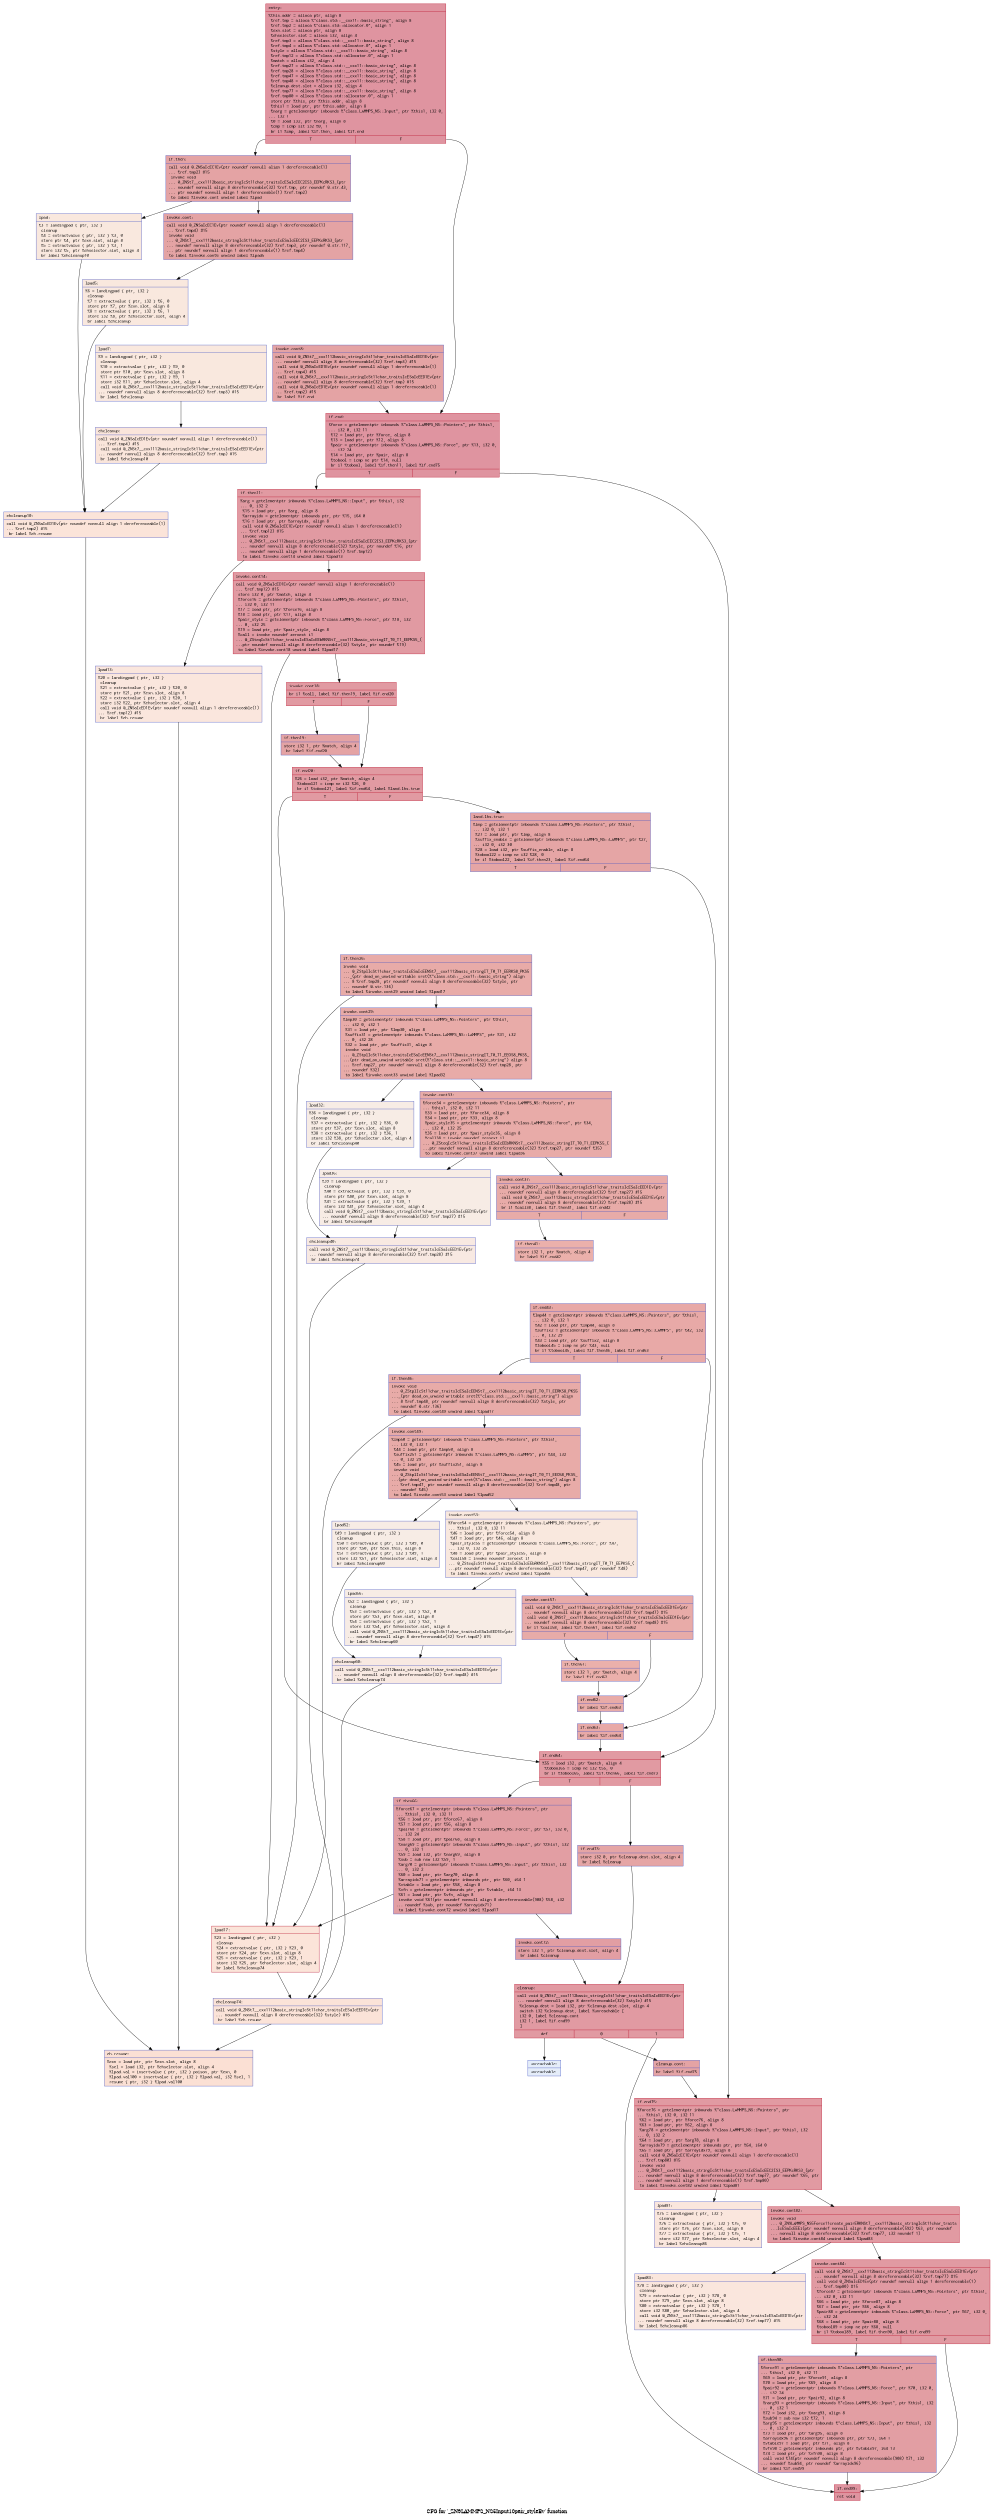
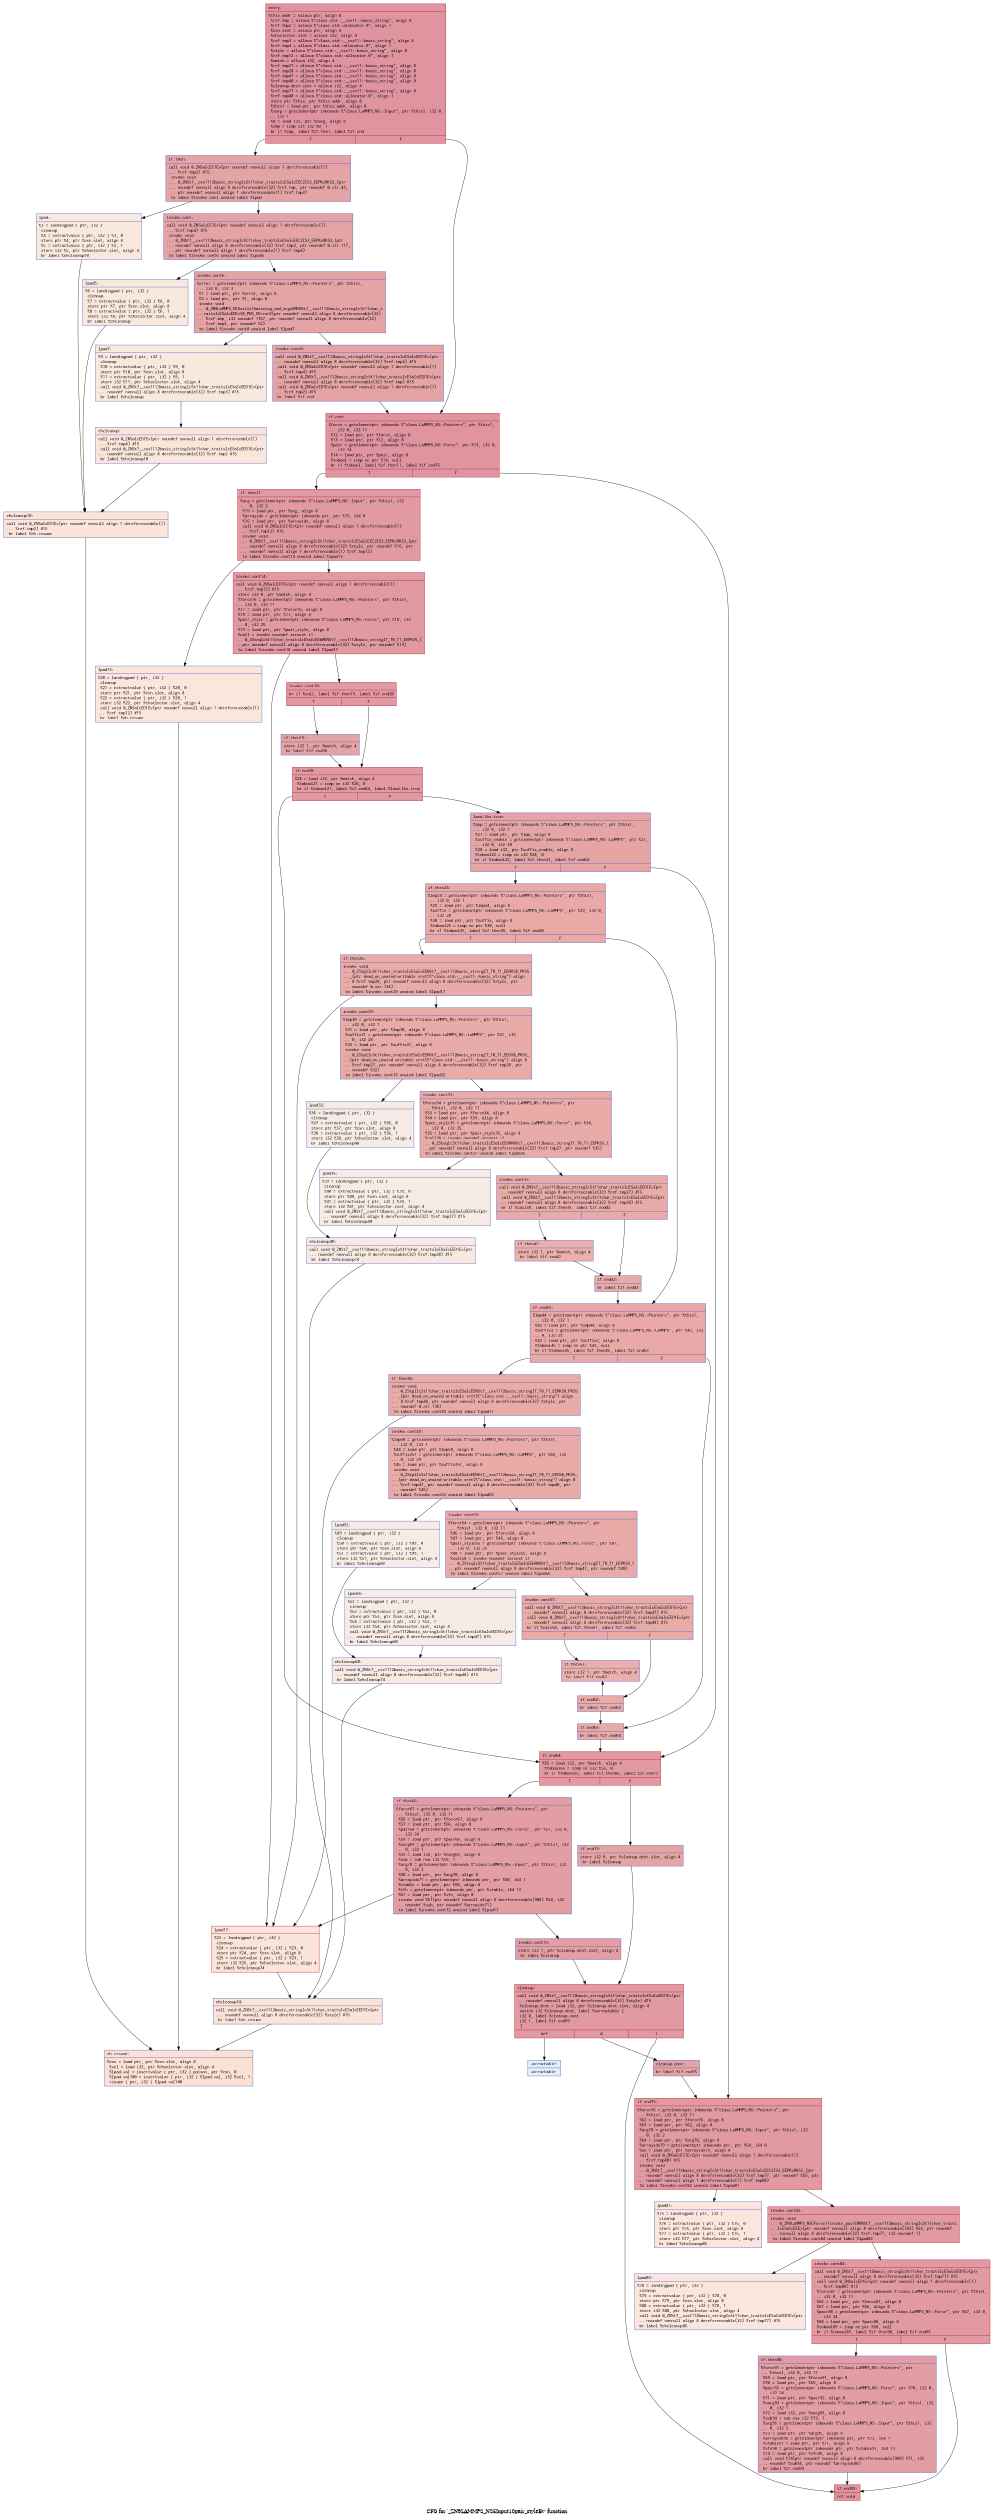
none -> (290, 302)
none -> (515, 913)
none -> (618, 1284)
(541, 1544) -> (541, 1544)
(378, 1548) -> (378, 1548)
(598, 1687) -> (603, 1690)
